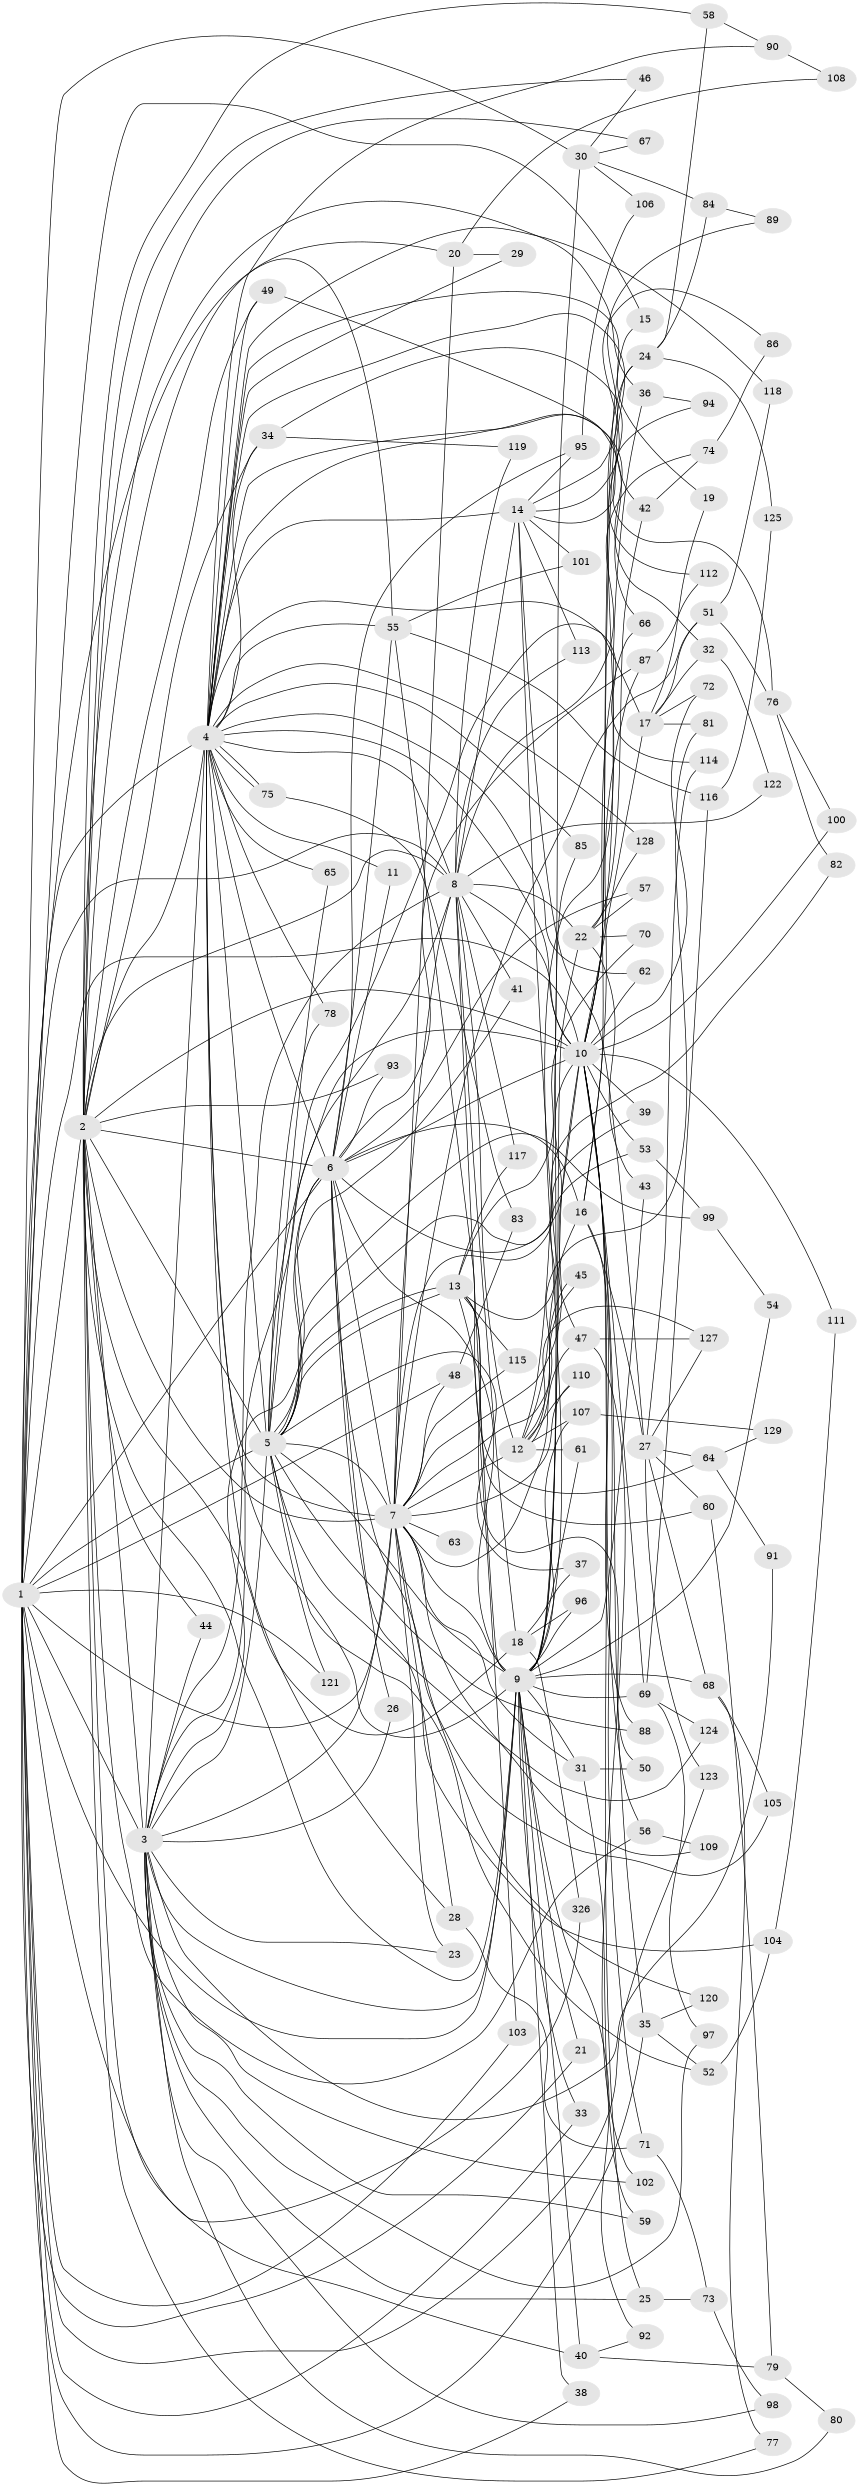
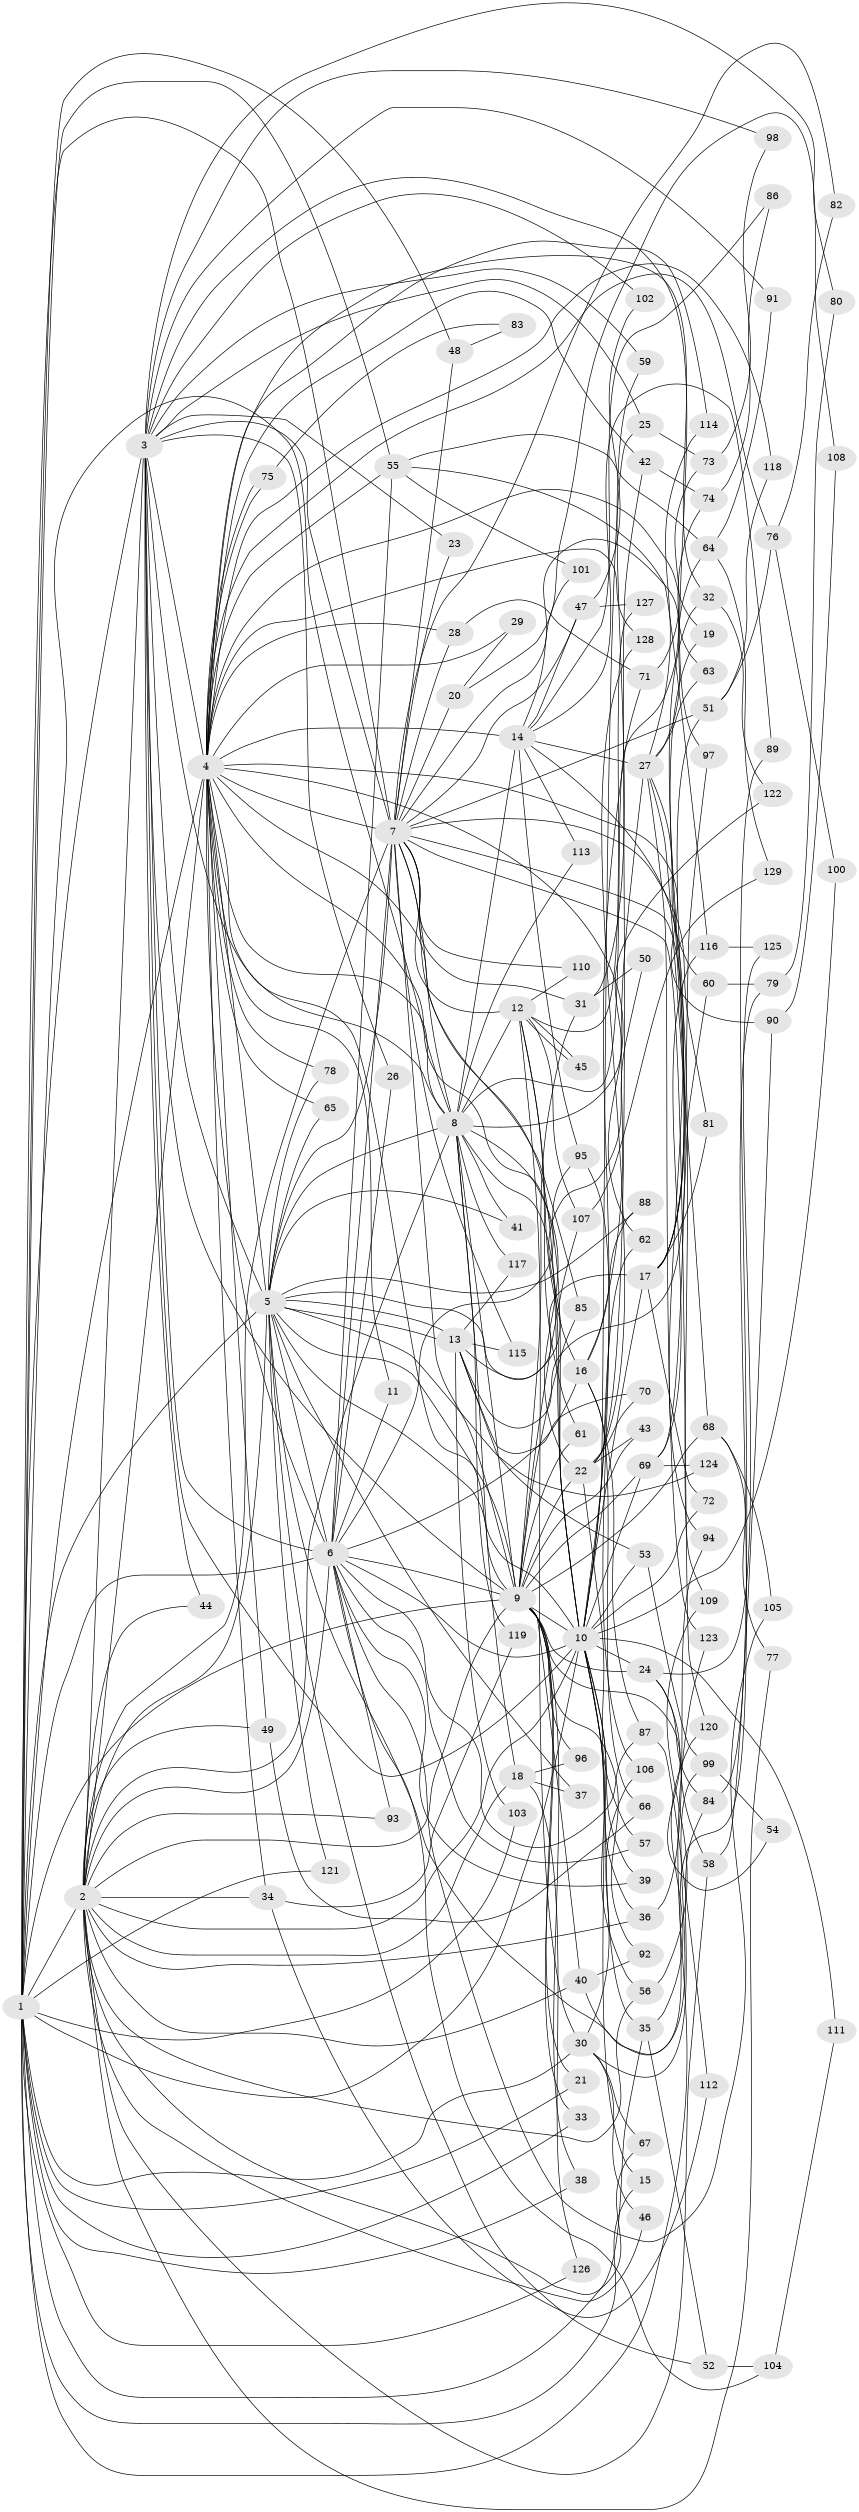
(132, 585) -> none
(677, 1393) -> (676, 719)
(581, 1910) -> (581, 2270)
